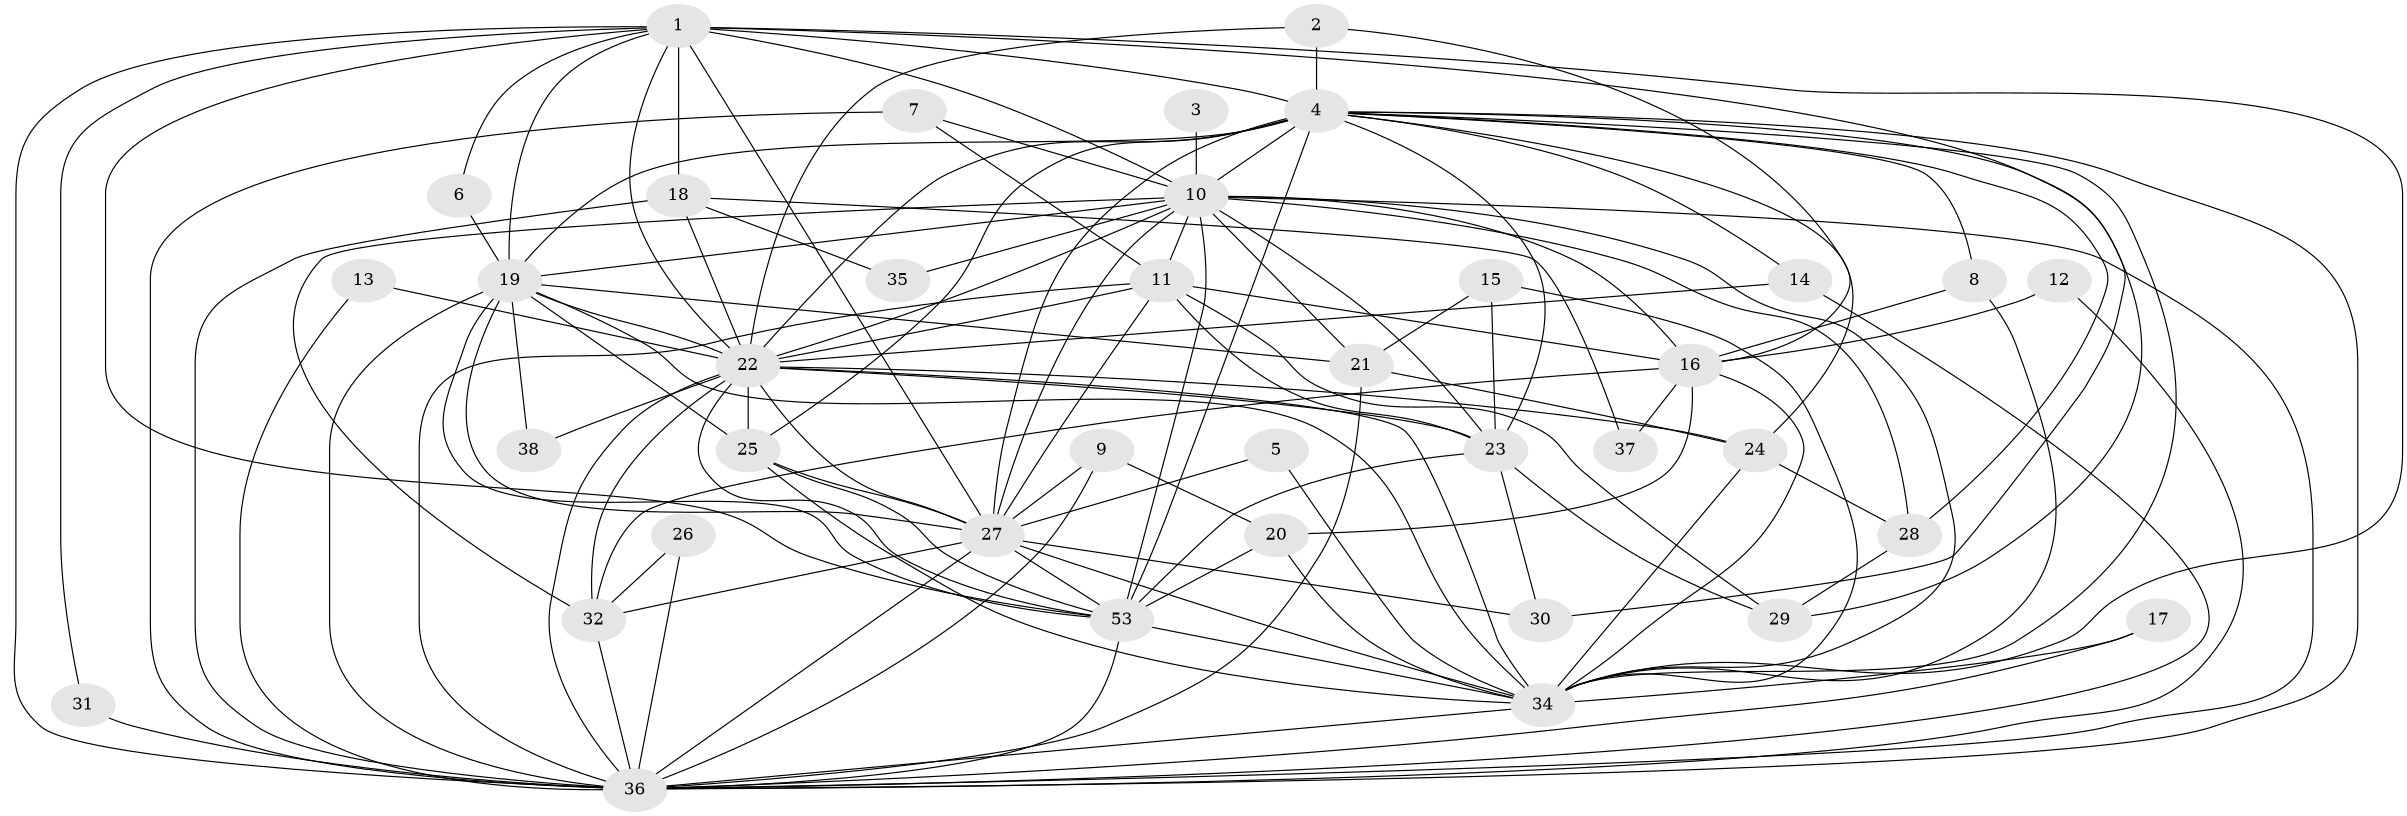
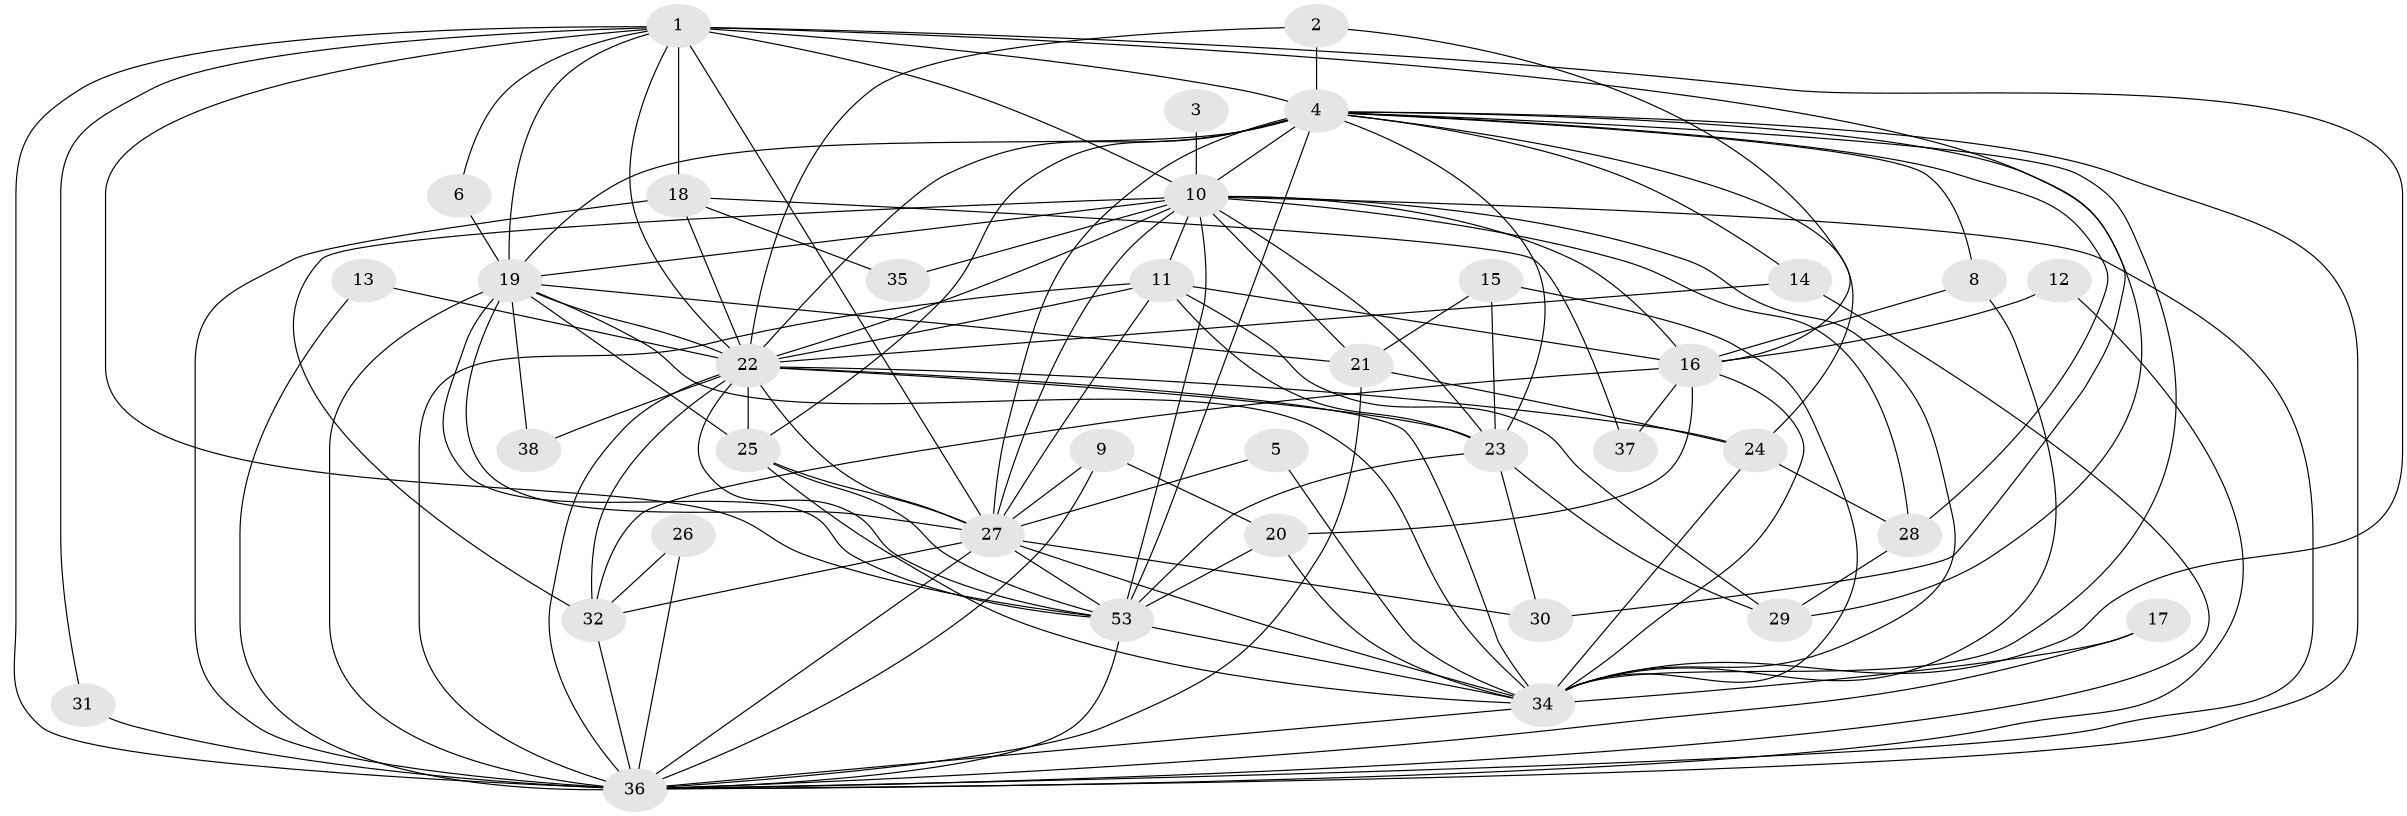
(914, 111) -> none
